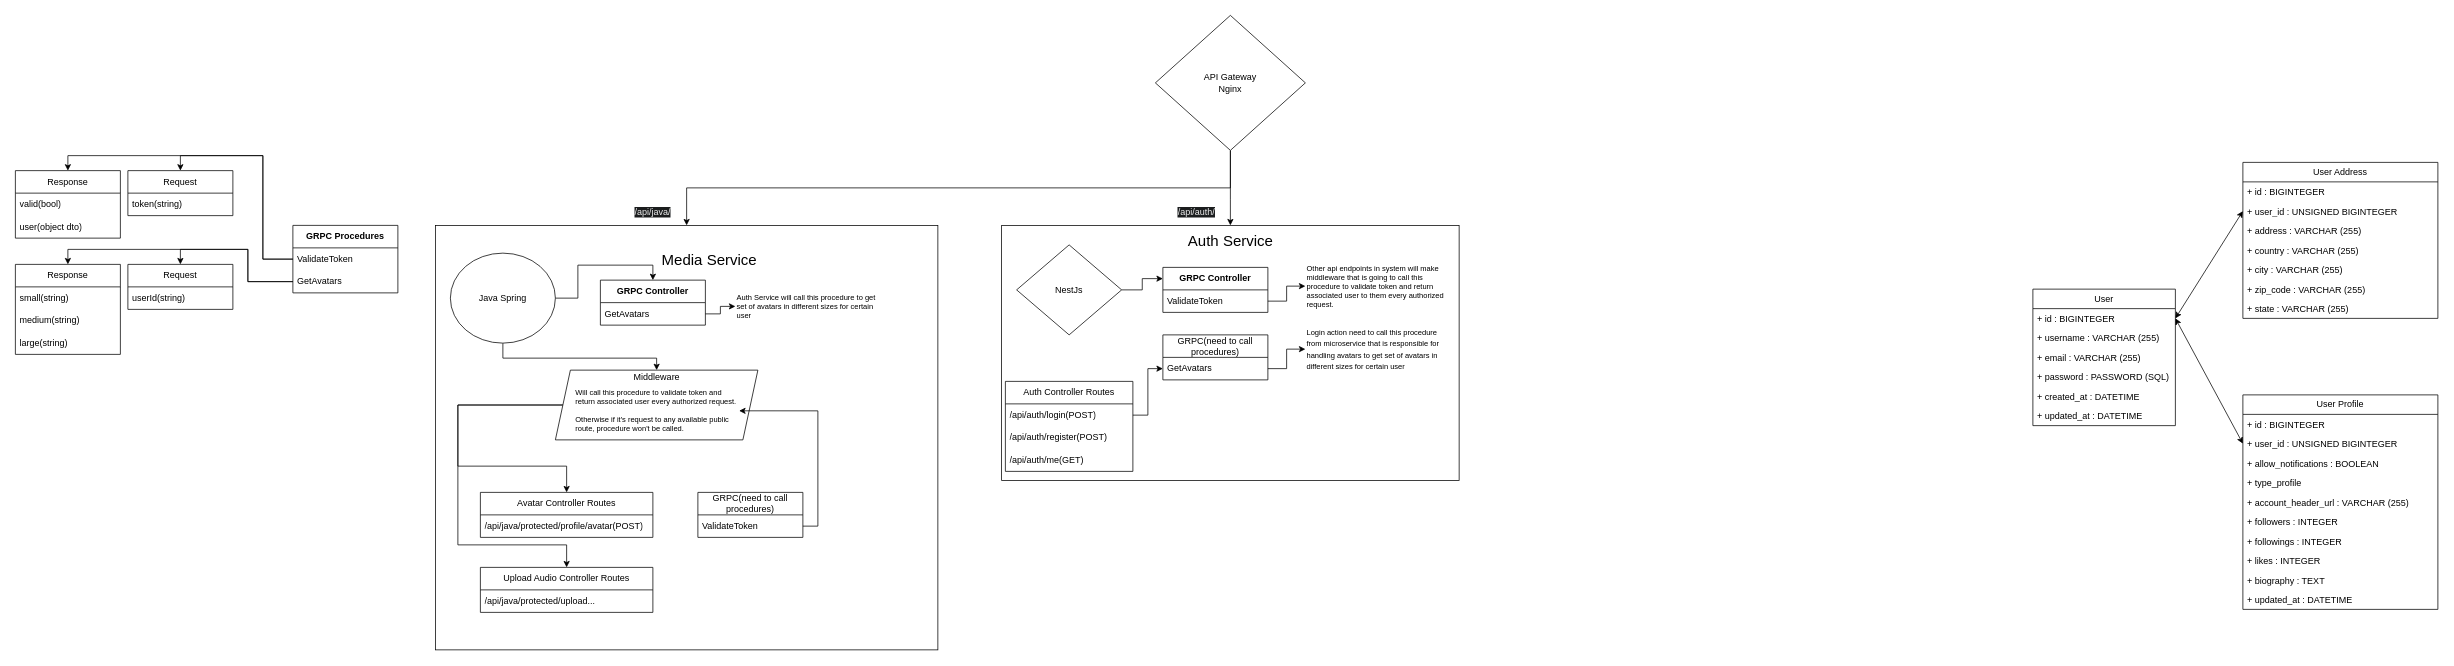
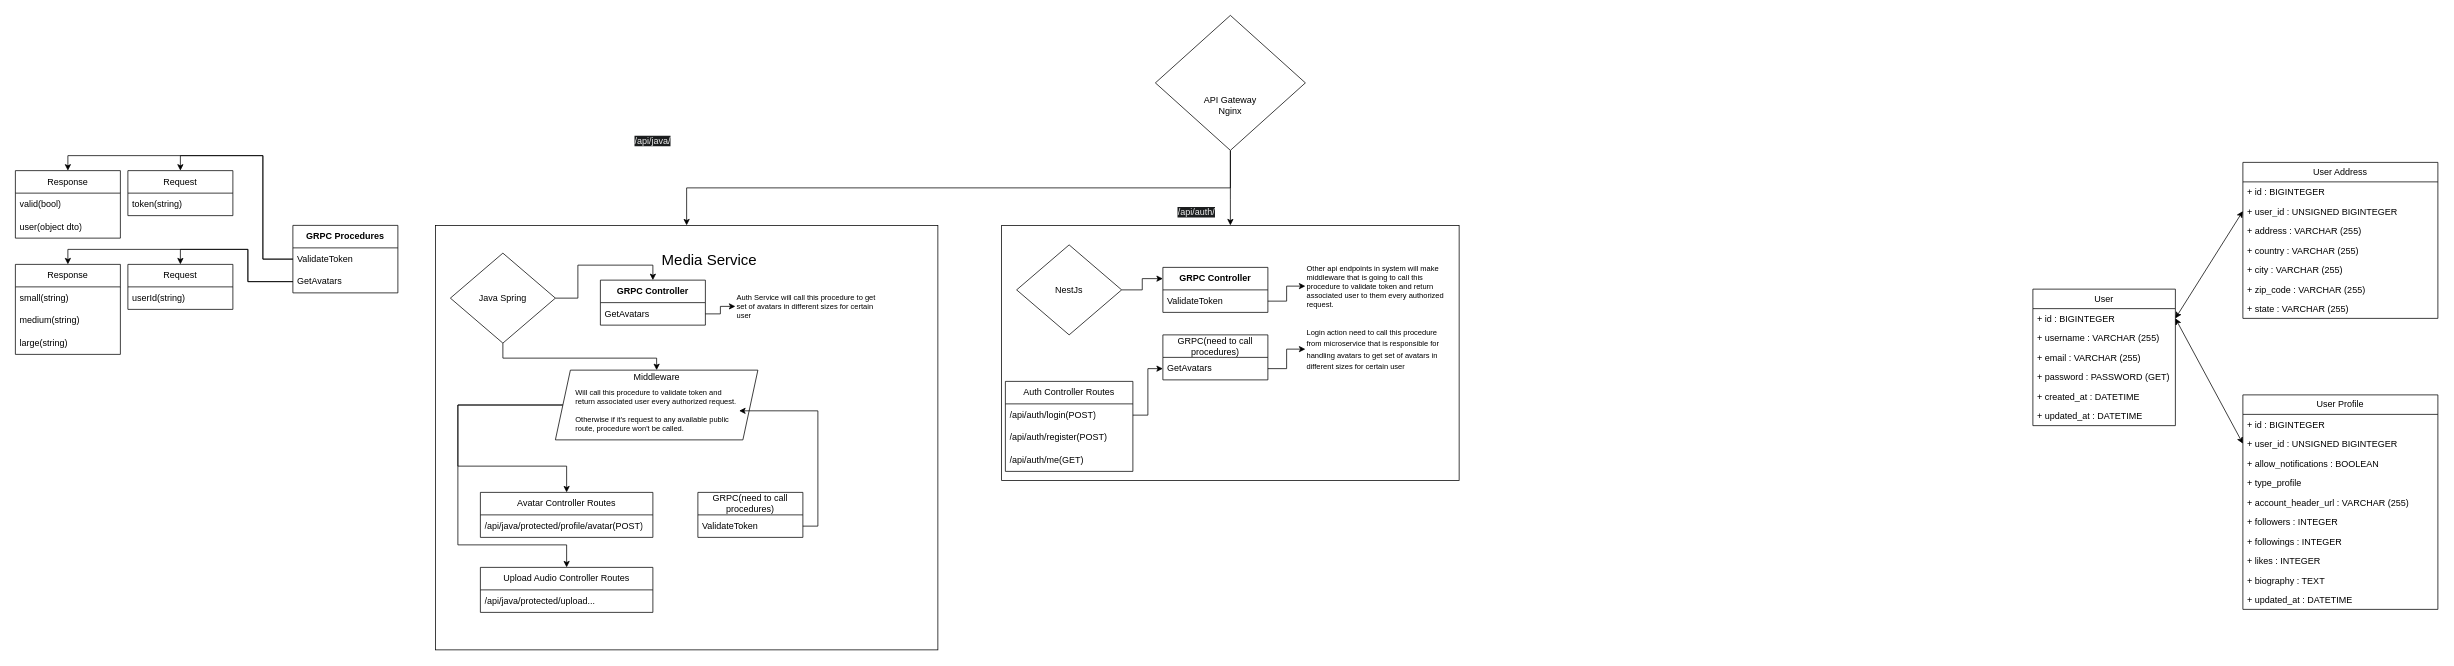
(1230, 83) -> (1230, 105)
(653, 213) -> (653, 141)
(1230, 240) -> none
(503, 298) -> (503, 298)
(2101, 378) -> (2101, 378)
